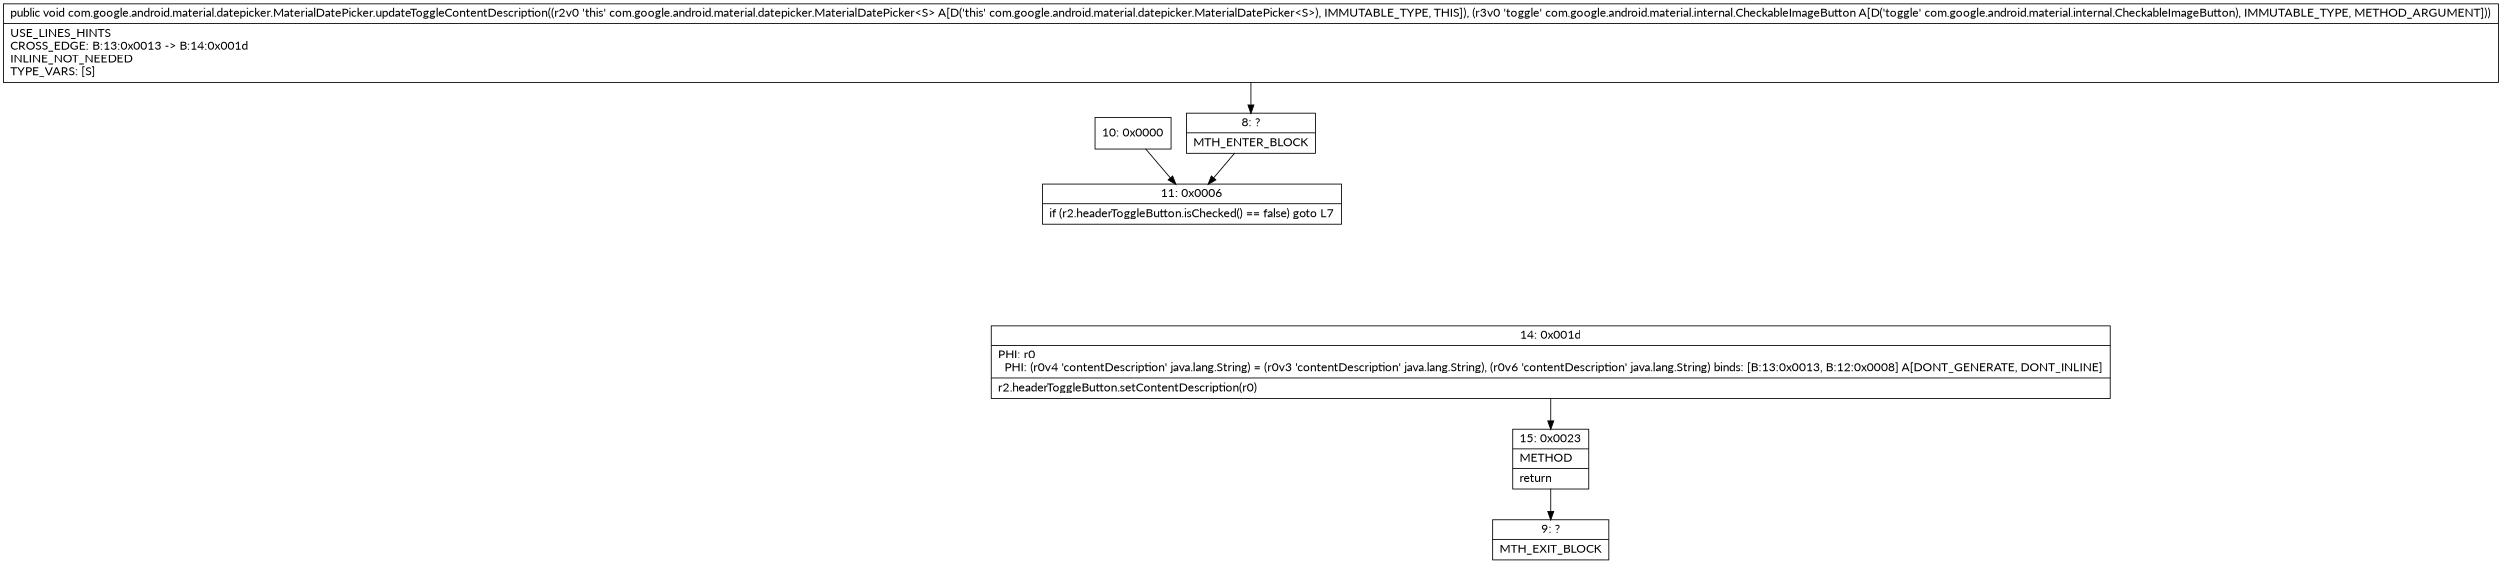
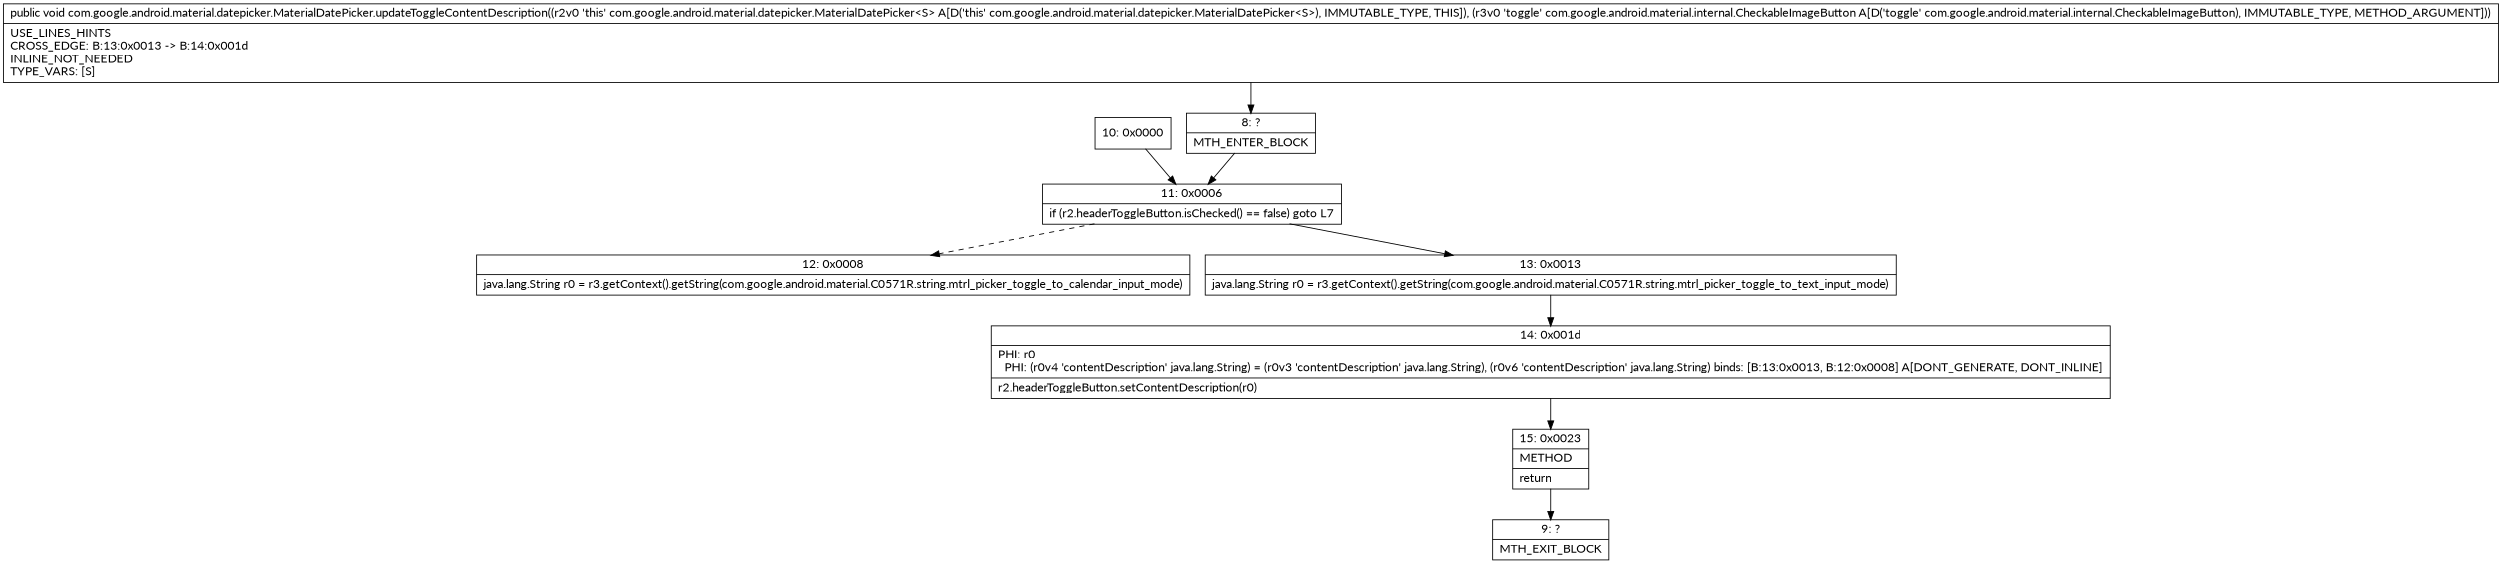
none -> (833, 275)
none -> (1551, 275)
